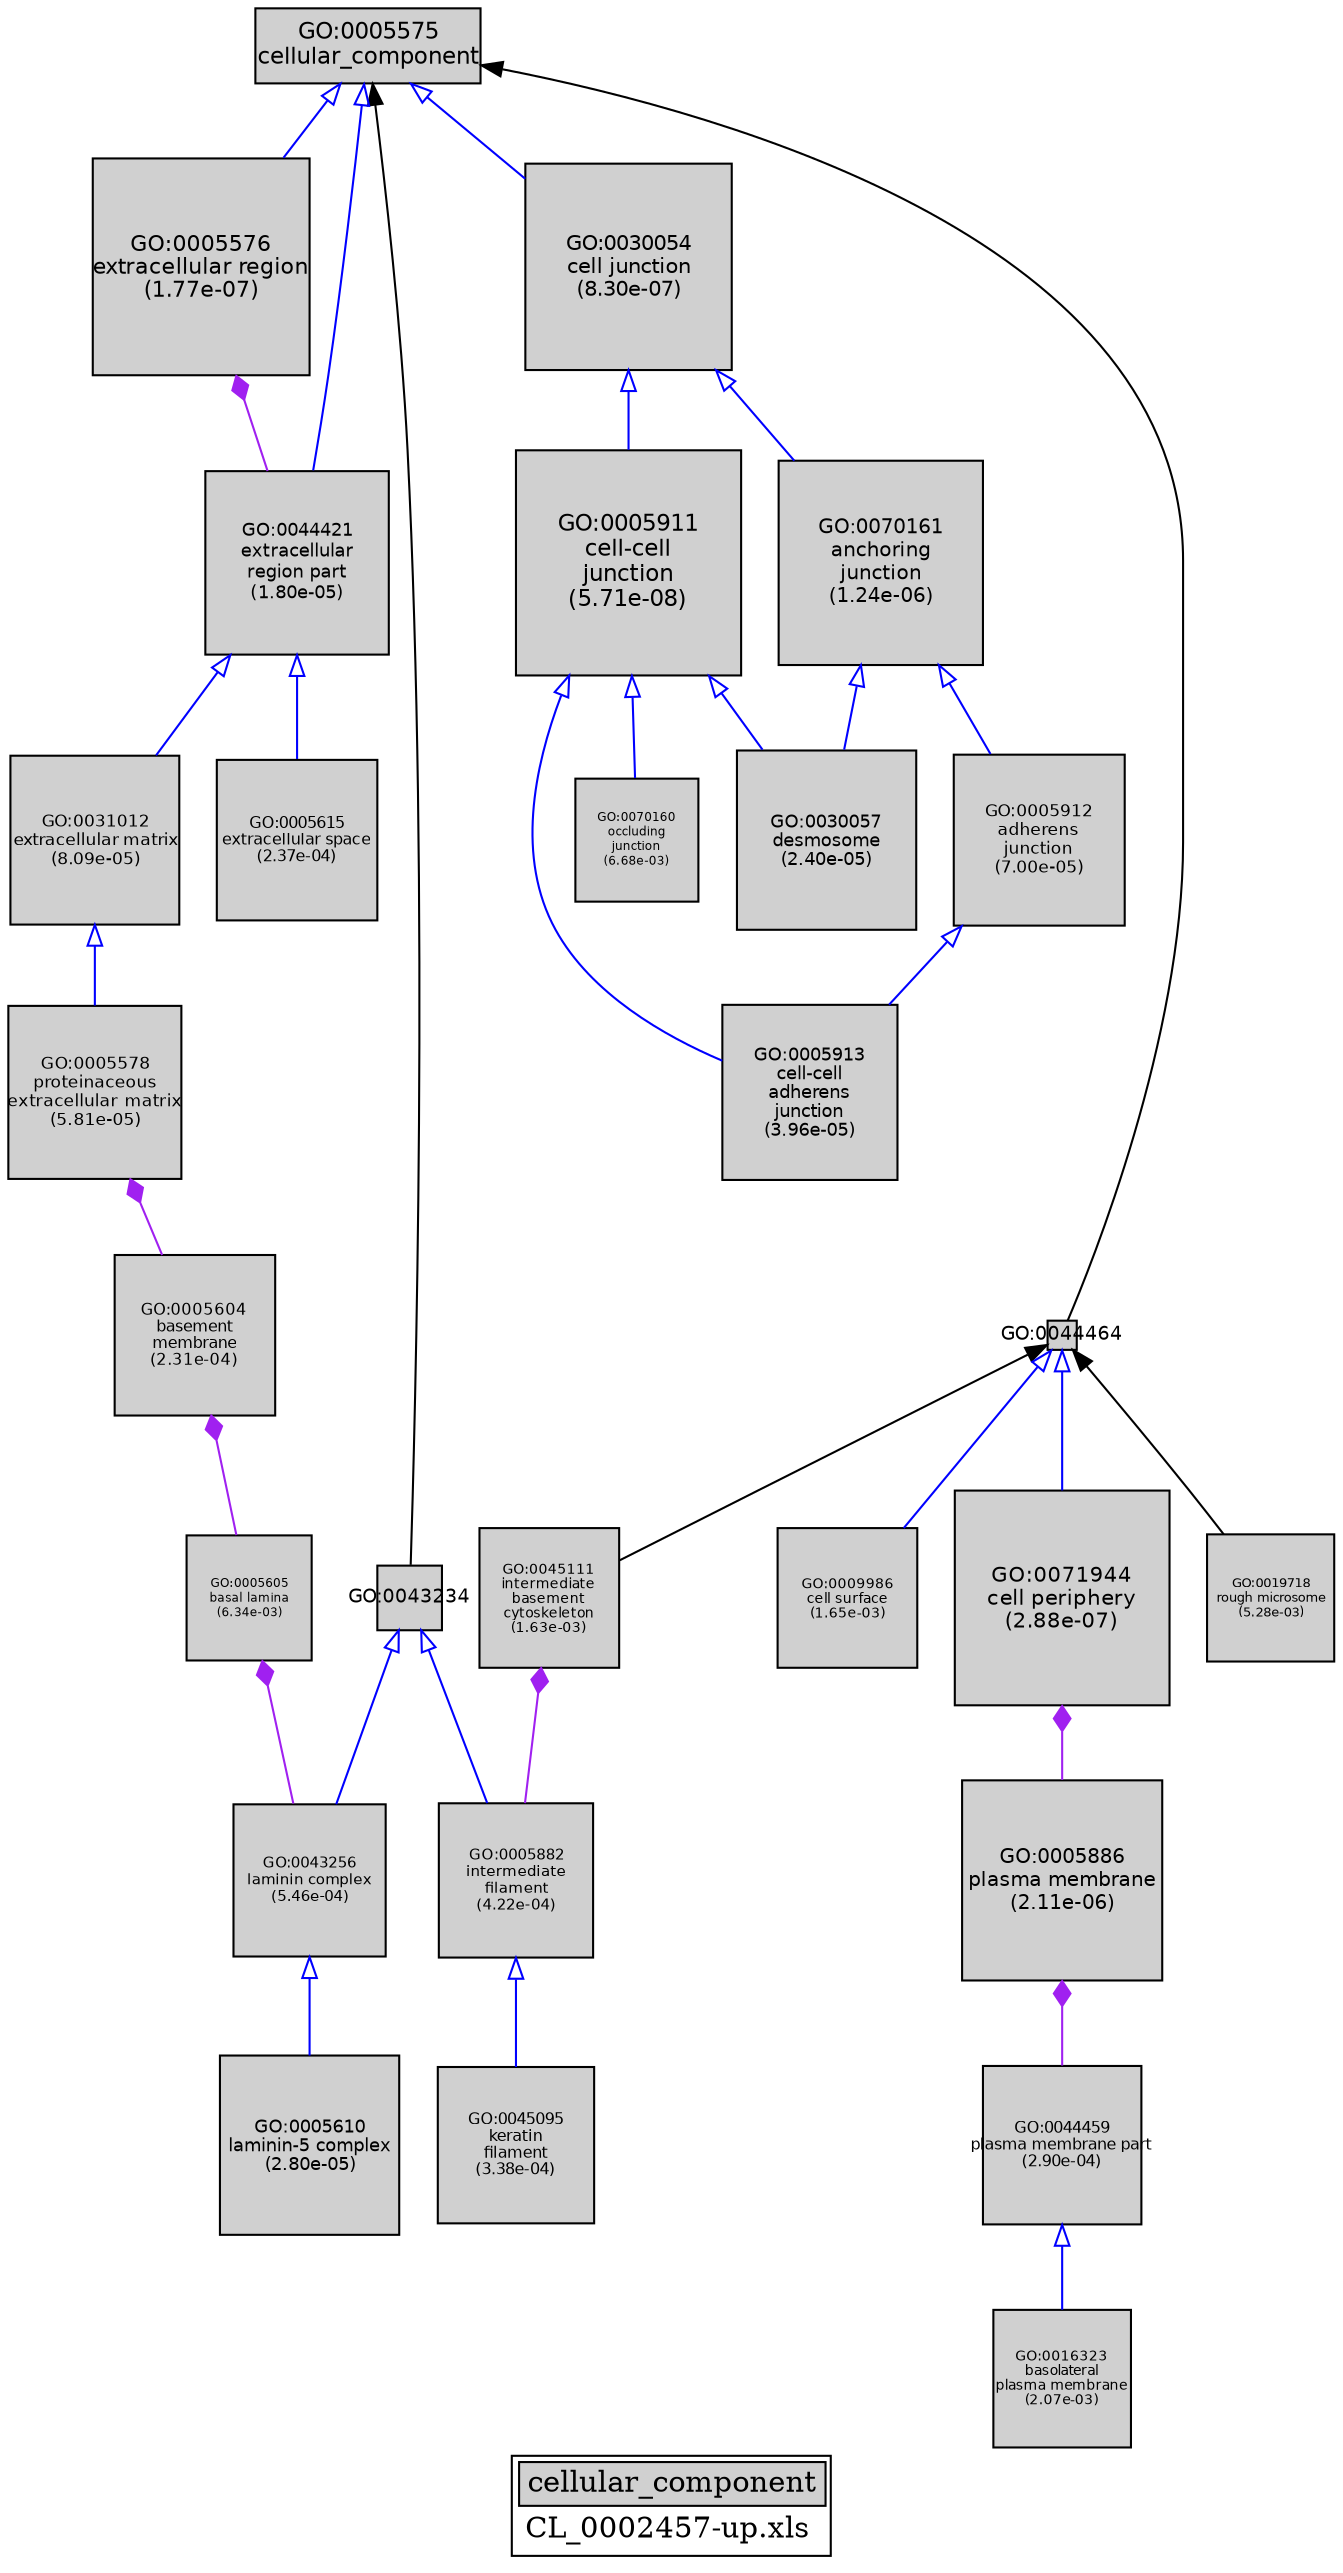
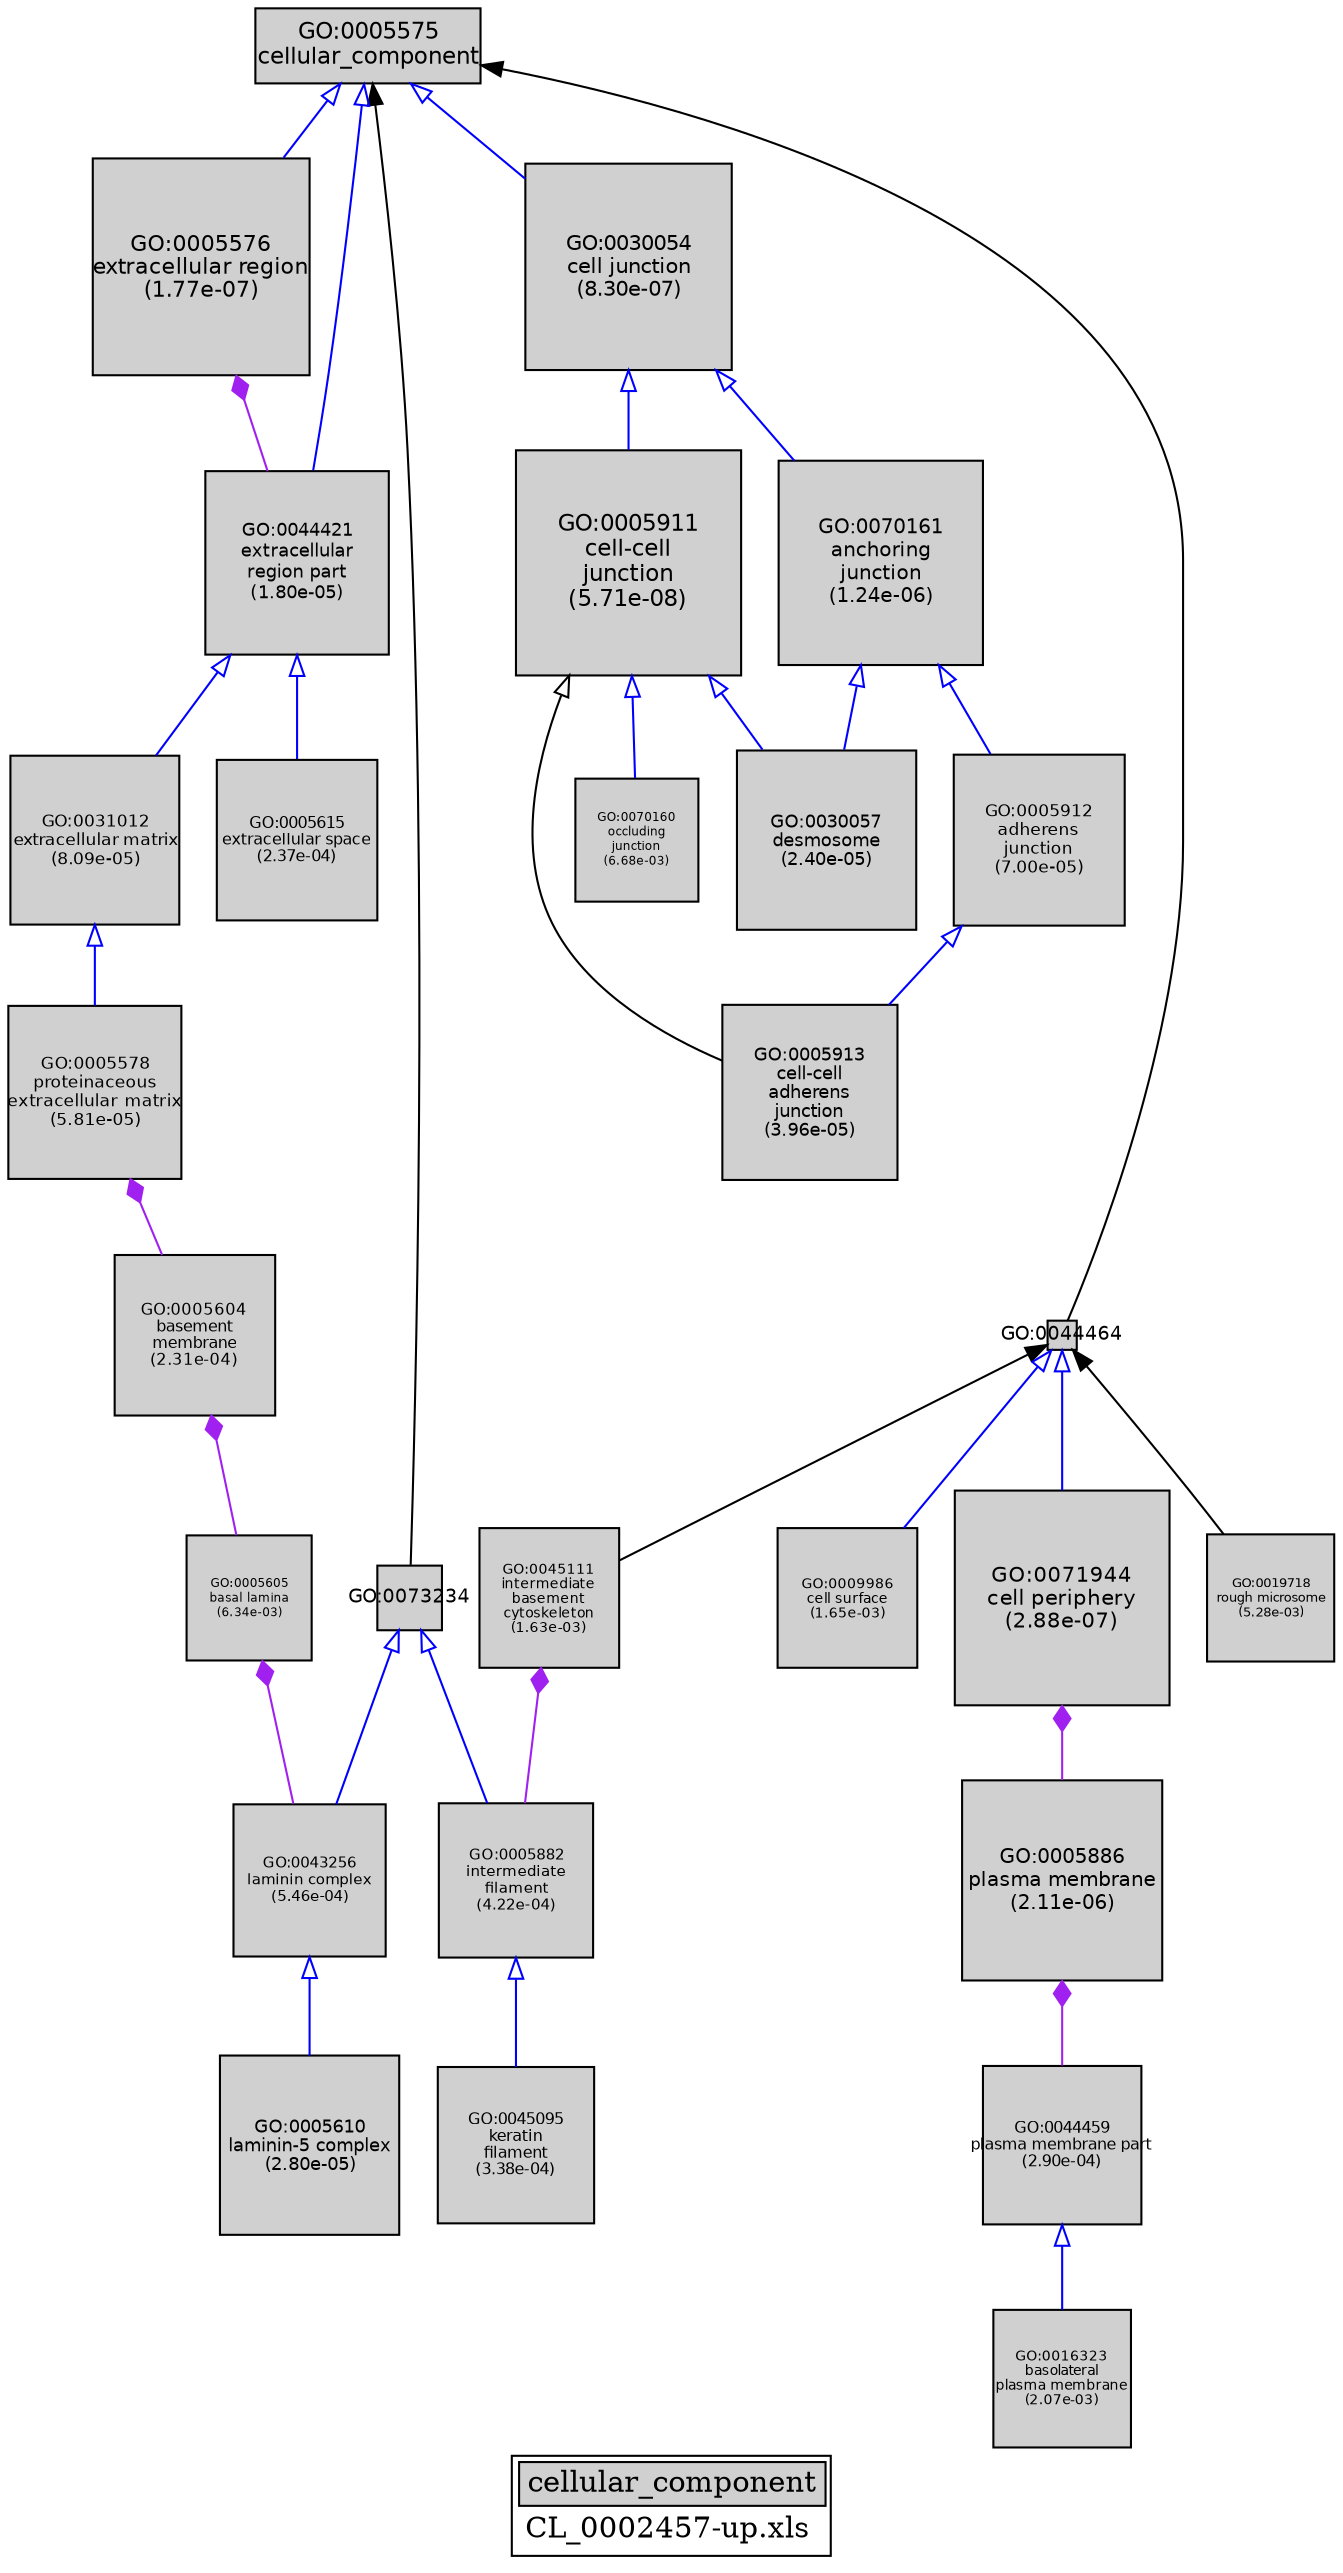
(550, 918) -> (550, 918)
(410, 1598) -> (410, 1598)
